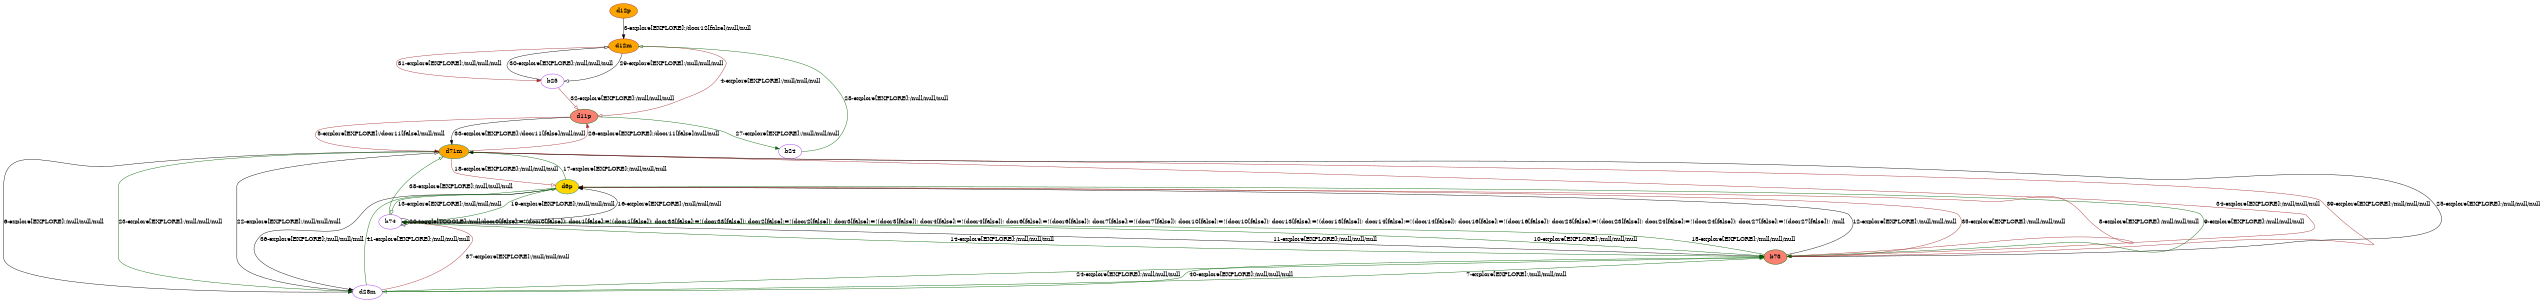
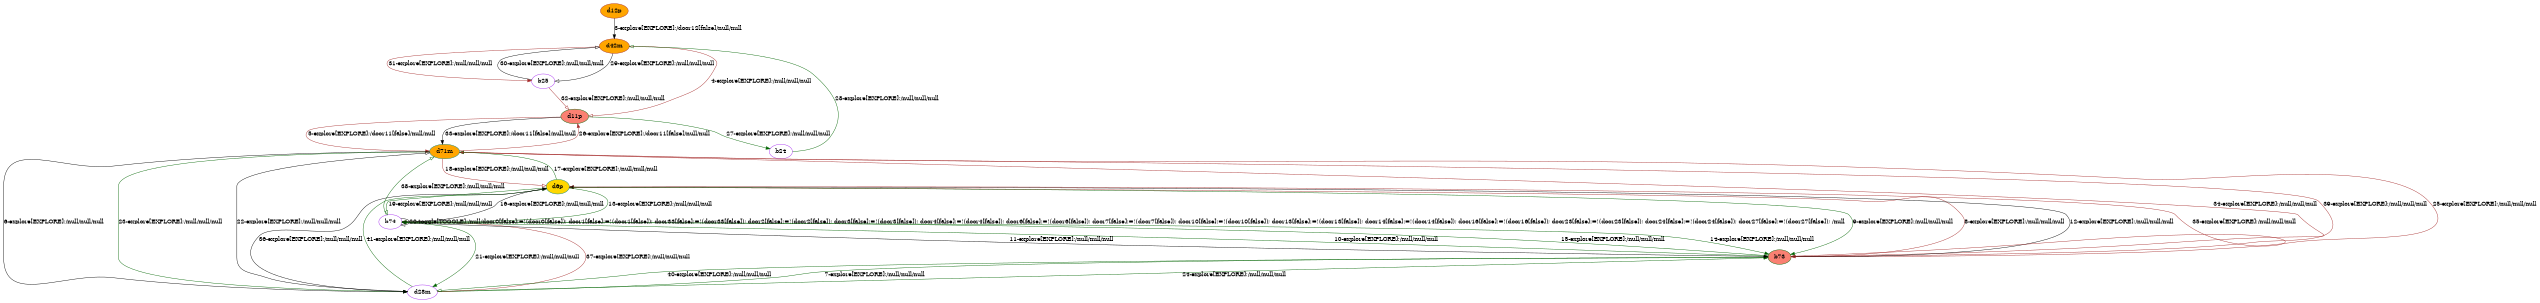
(624, 46) -> (614, 46)
(1796, 165) -> (1786, 165)
none -> (470, 235)
